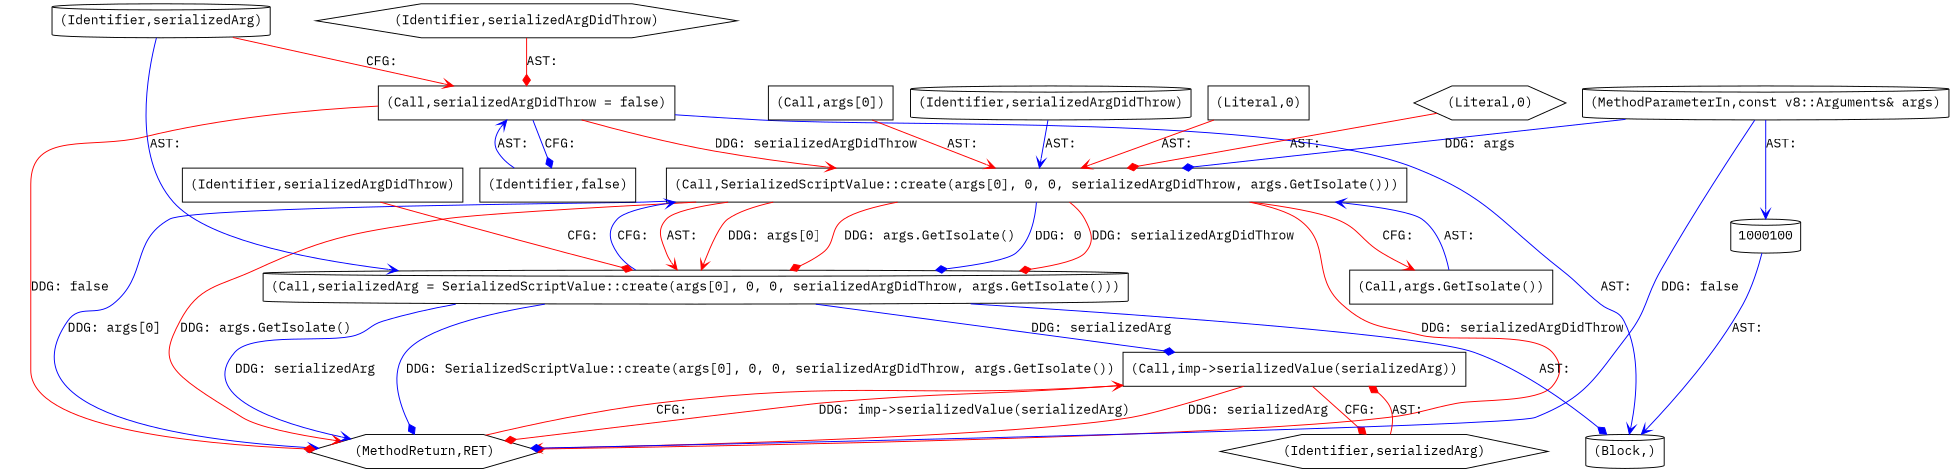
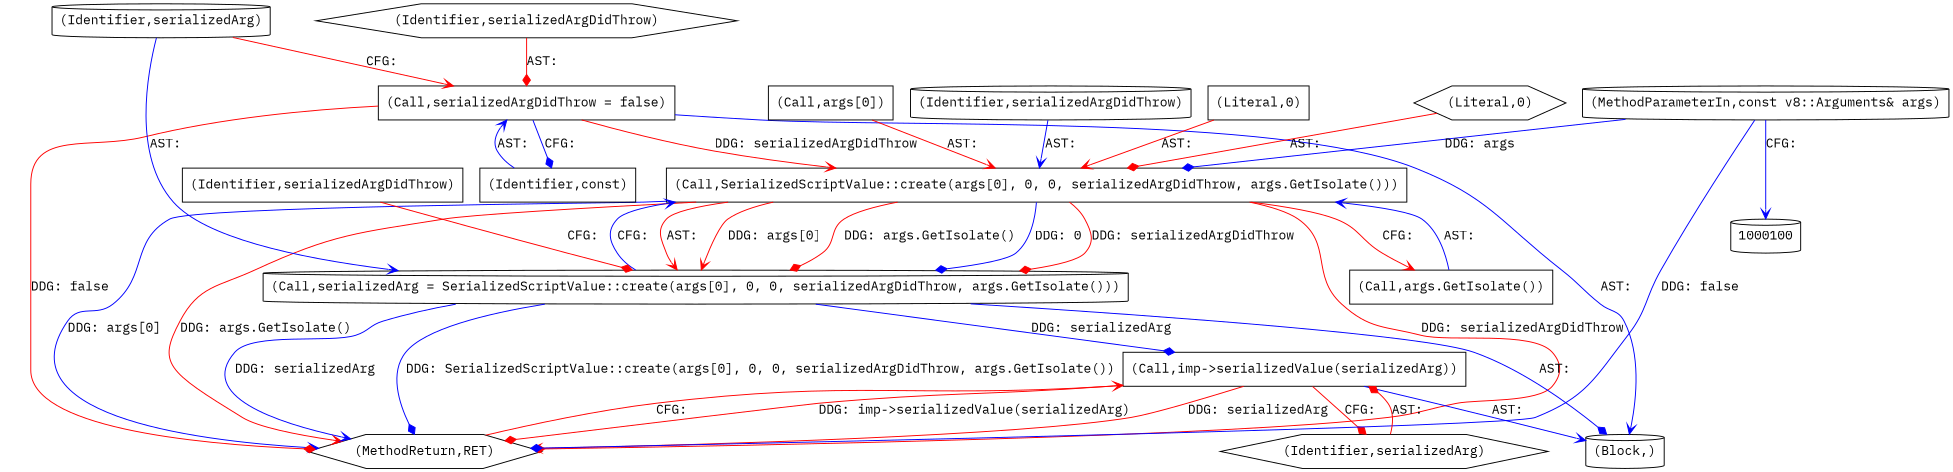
(1786, 144) -> (1786, 144)
(558, 185) -> (558, 185)
(1716, 347) -> (1470, 412)
